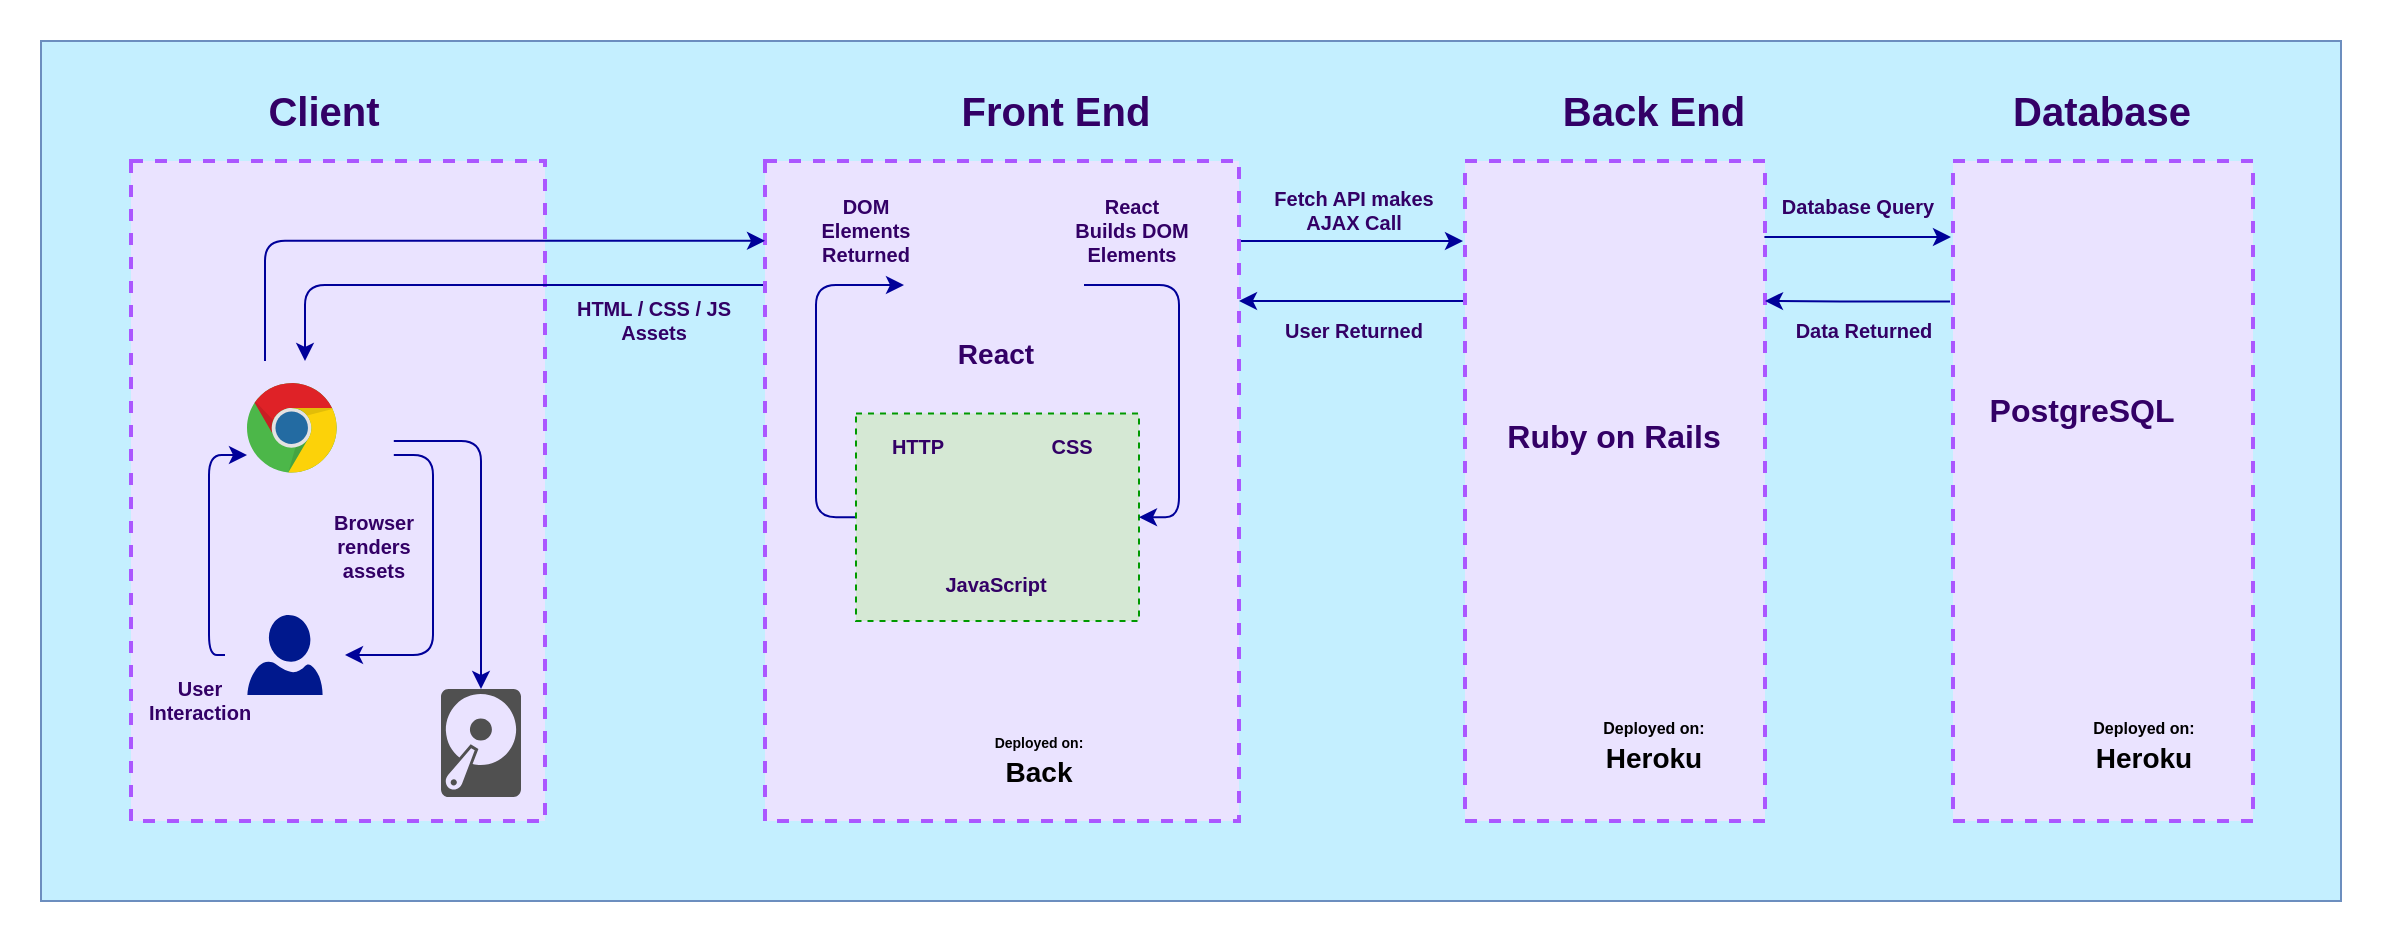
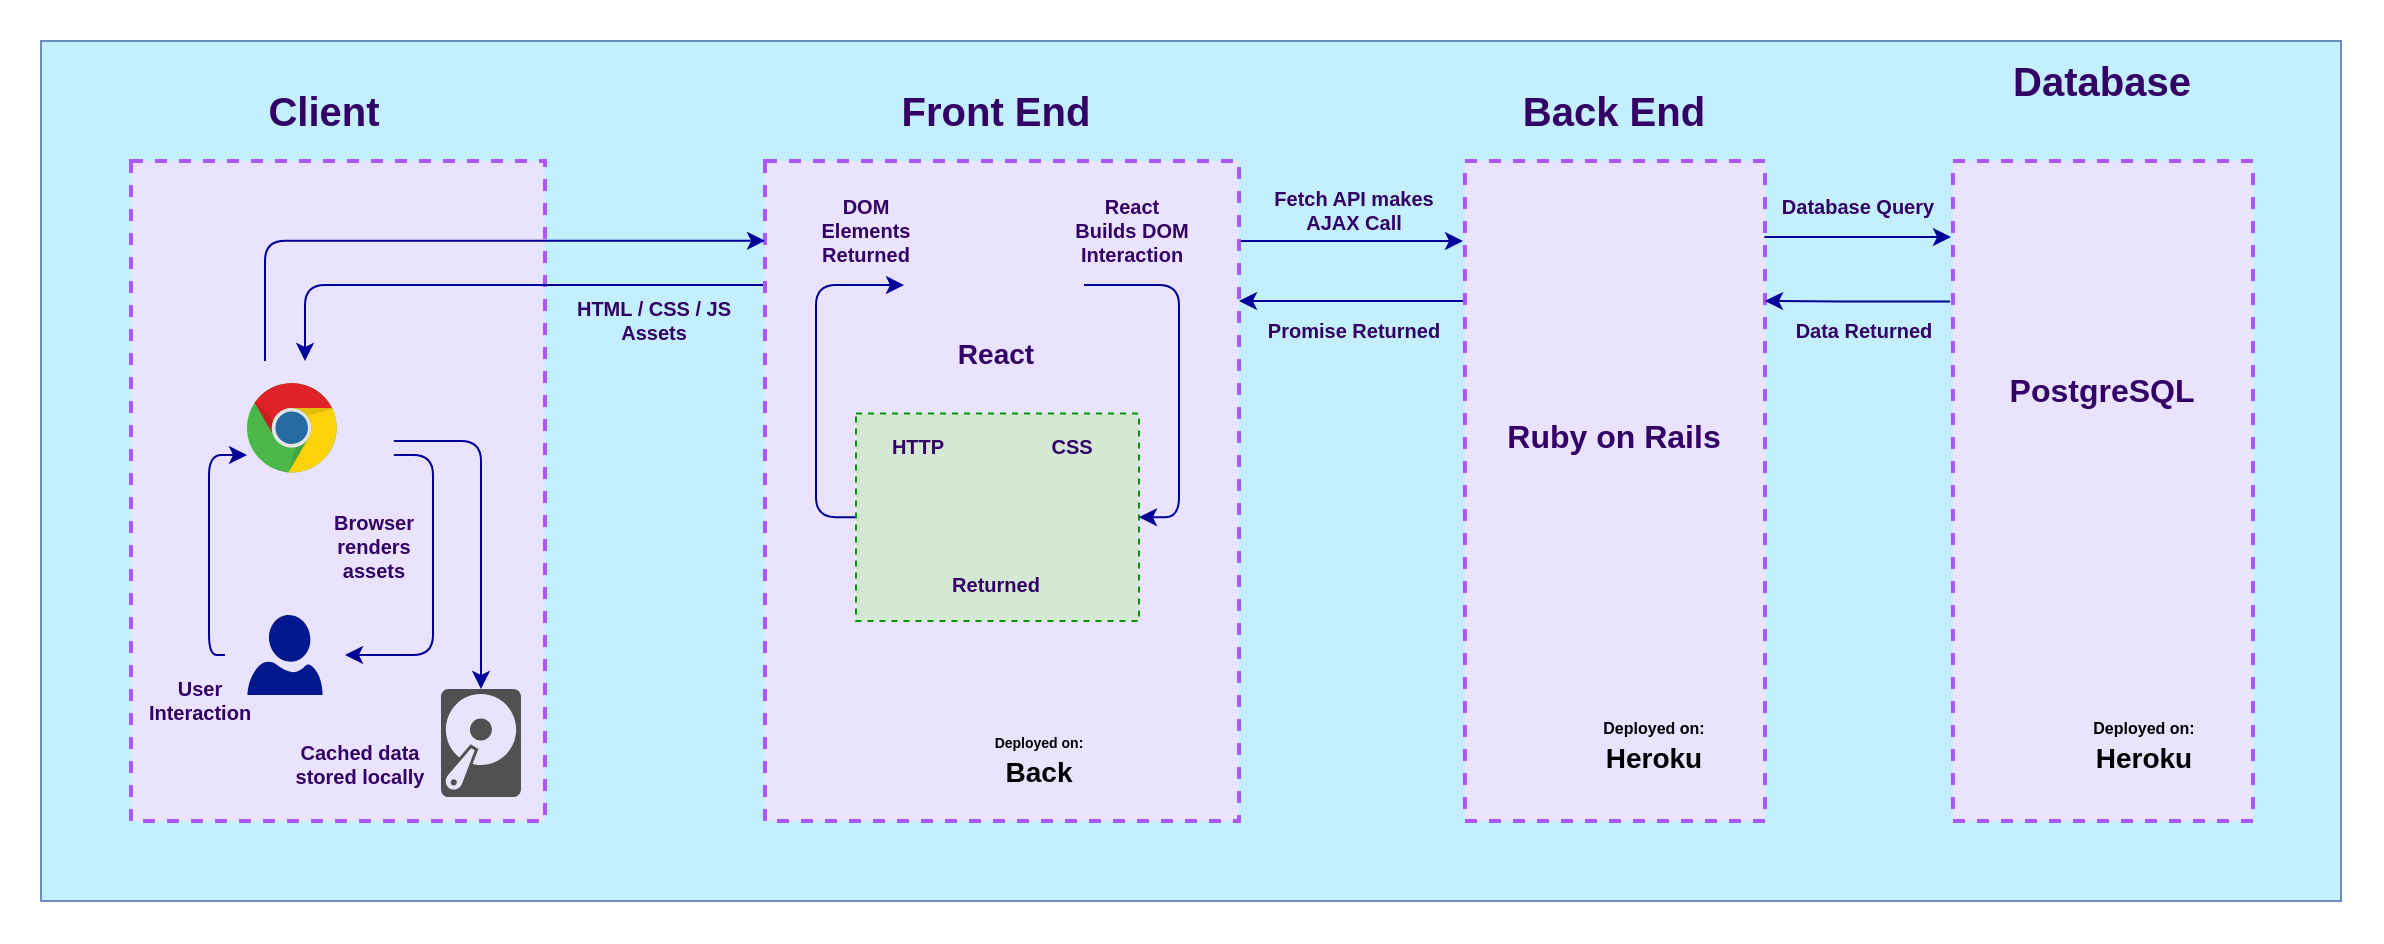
(1056, 111) -> (996, 111)
(1655, 111) -> (1615, 111)
(2103, 111) -> (2103, 81)
(1133, 231) -> (1133, 231)
(1355, 331) -> (1355, 331)
(2083, 411) -> (2103, 391)
(997, 585) -> (997, 585)
none -> (361, 765)
